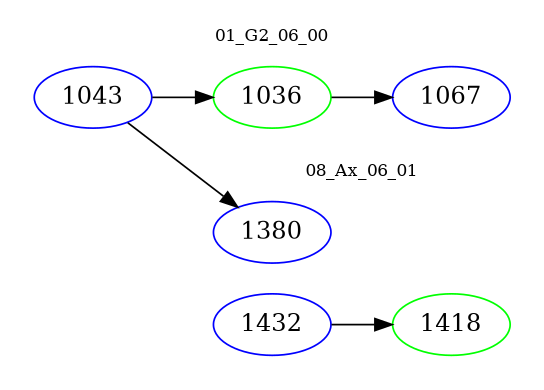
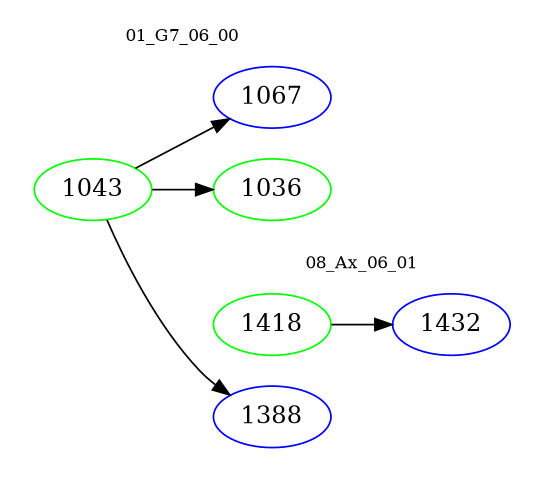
(272, 37) -> (183, 37)
(93, 97) -> (93, 190)
(353, 97) -> (175, 148)
(272, 232) -> (272, 417)
(353, 325) -> (353, 325)
